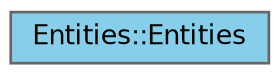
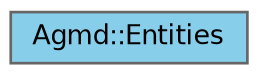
(140, 38) -> (129, 38)
